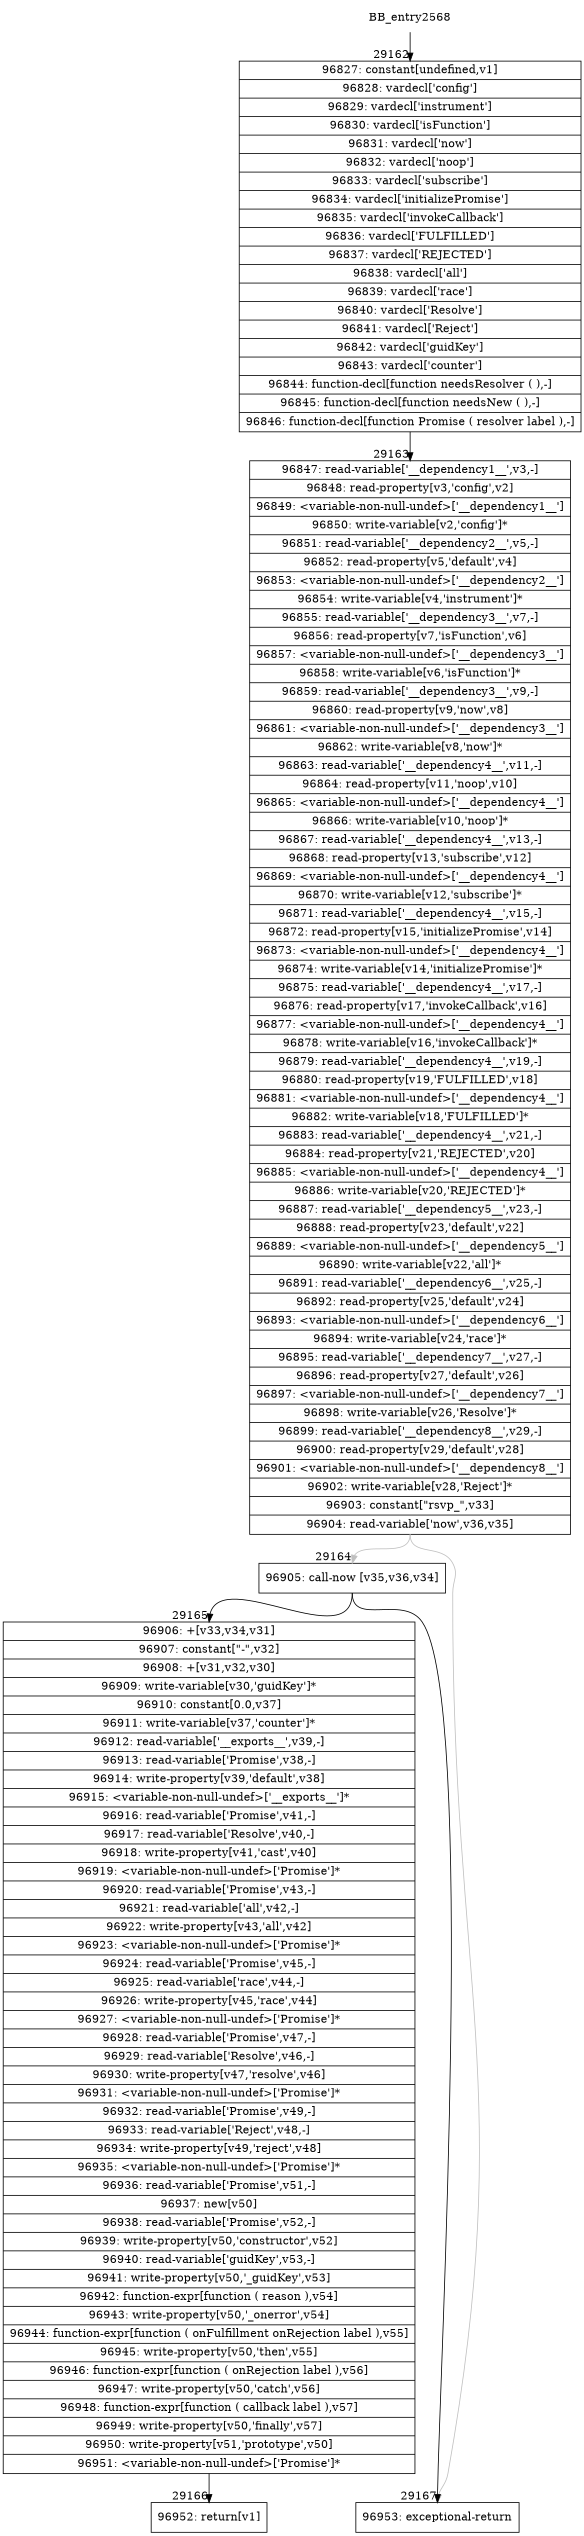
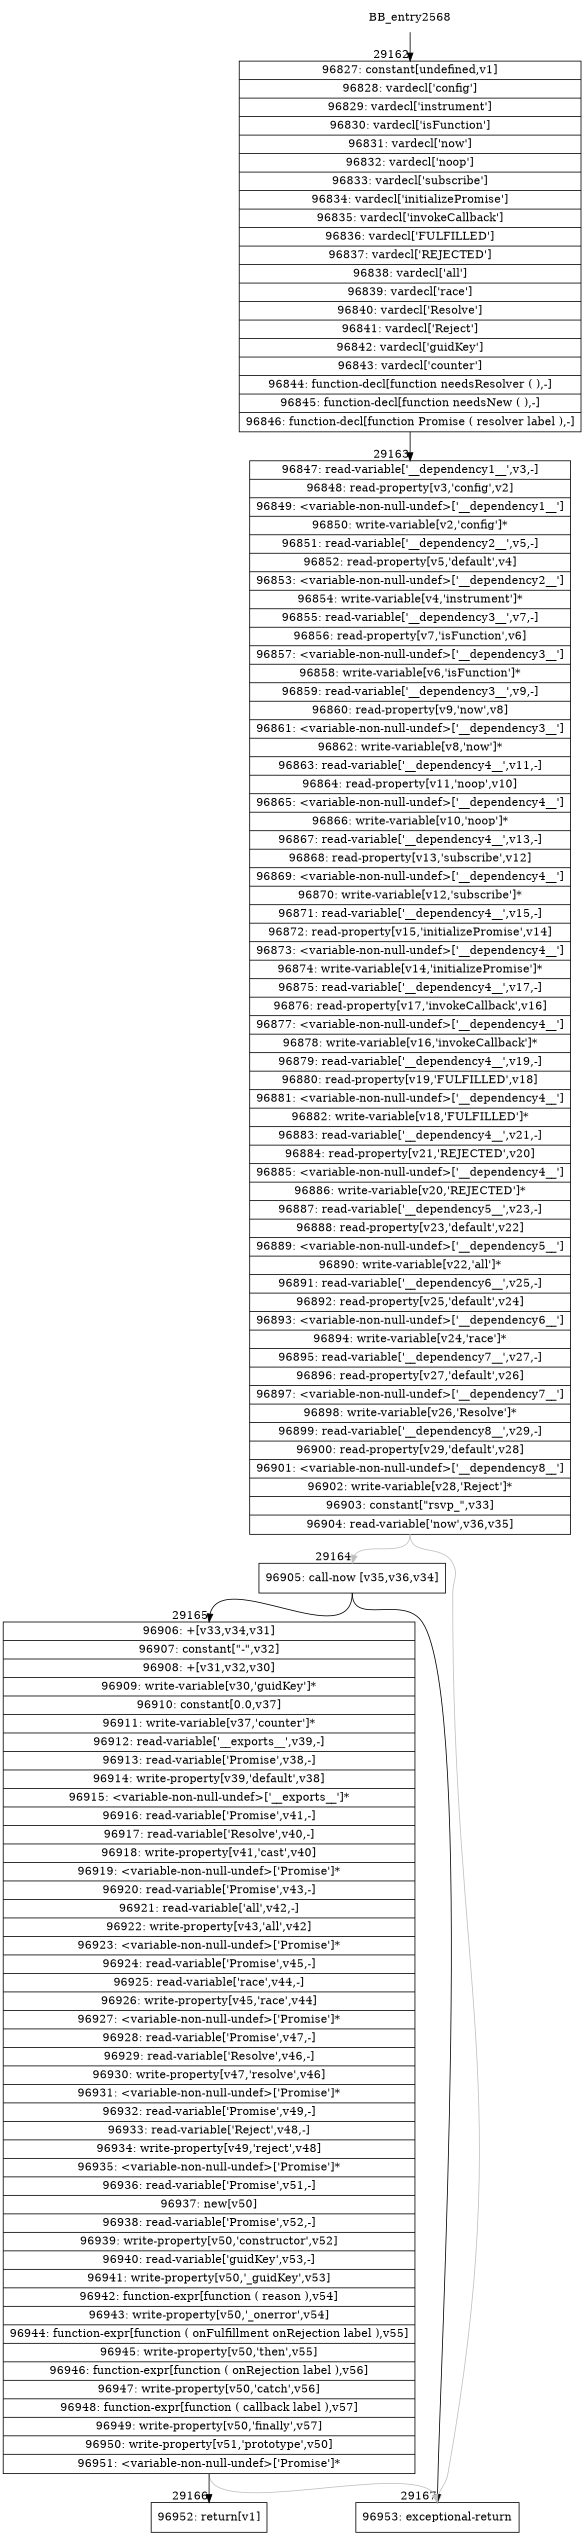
none -> (319, 2488)
